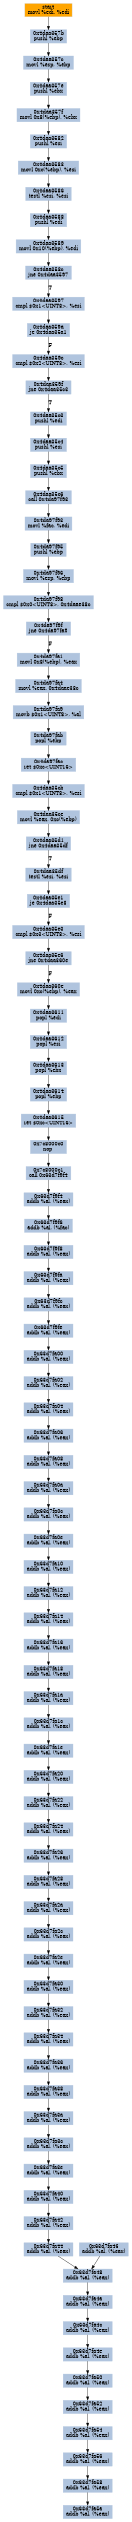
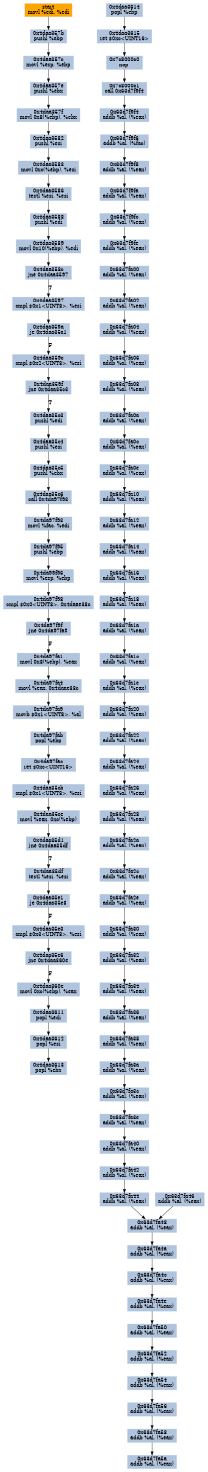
(48, 576) -> (48, 576)
(48, 1080) -> none
